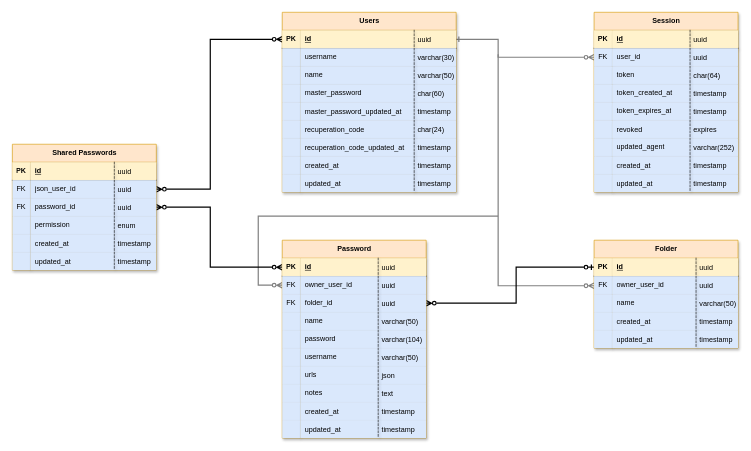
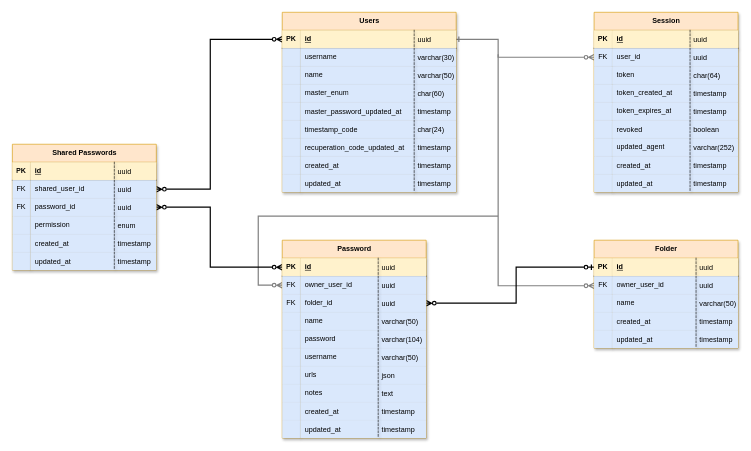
(335, 93) -> (327, 93)
(338, 130) -> (332, 130)
(707, 130) -> (707, 130)
(58, 189) -> (62, 189)
